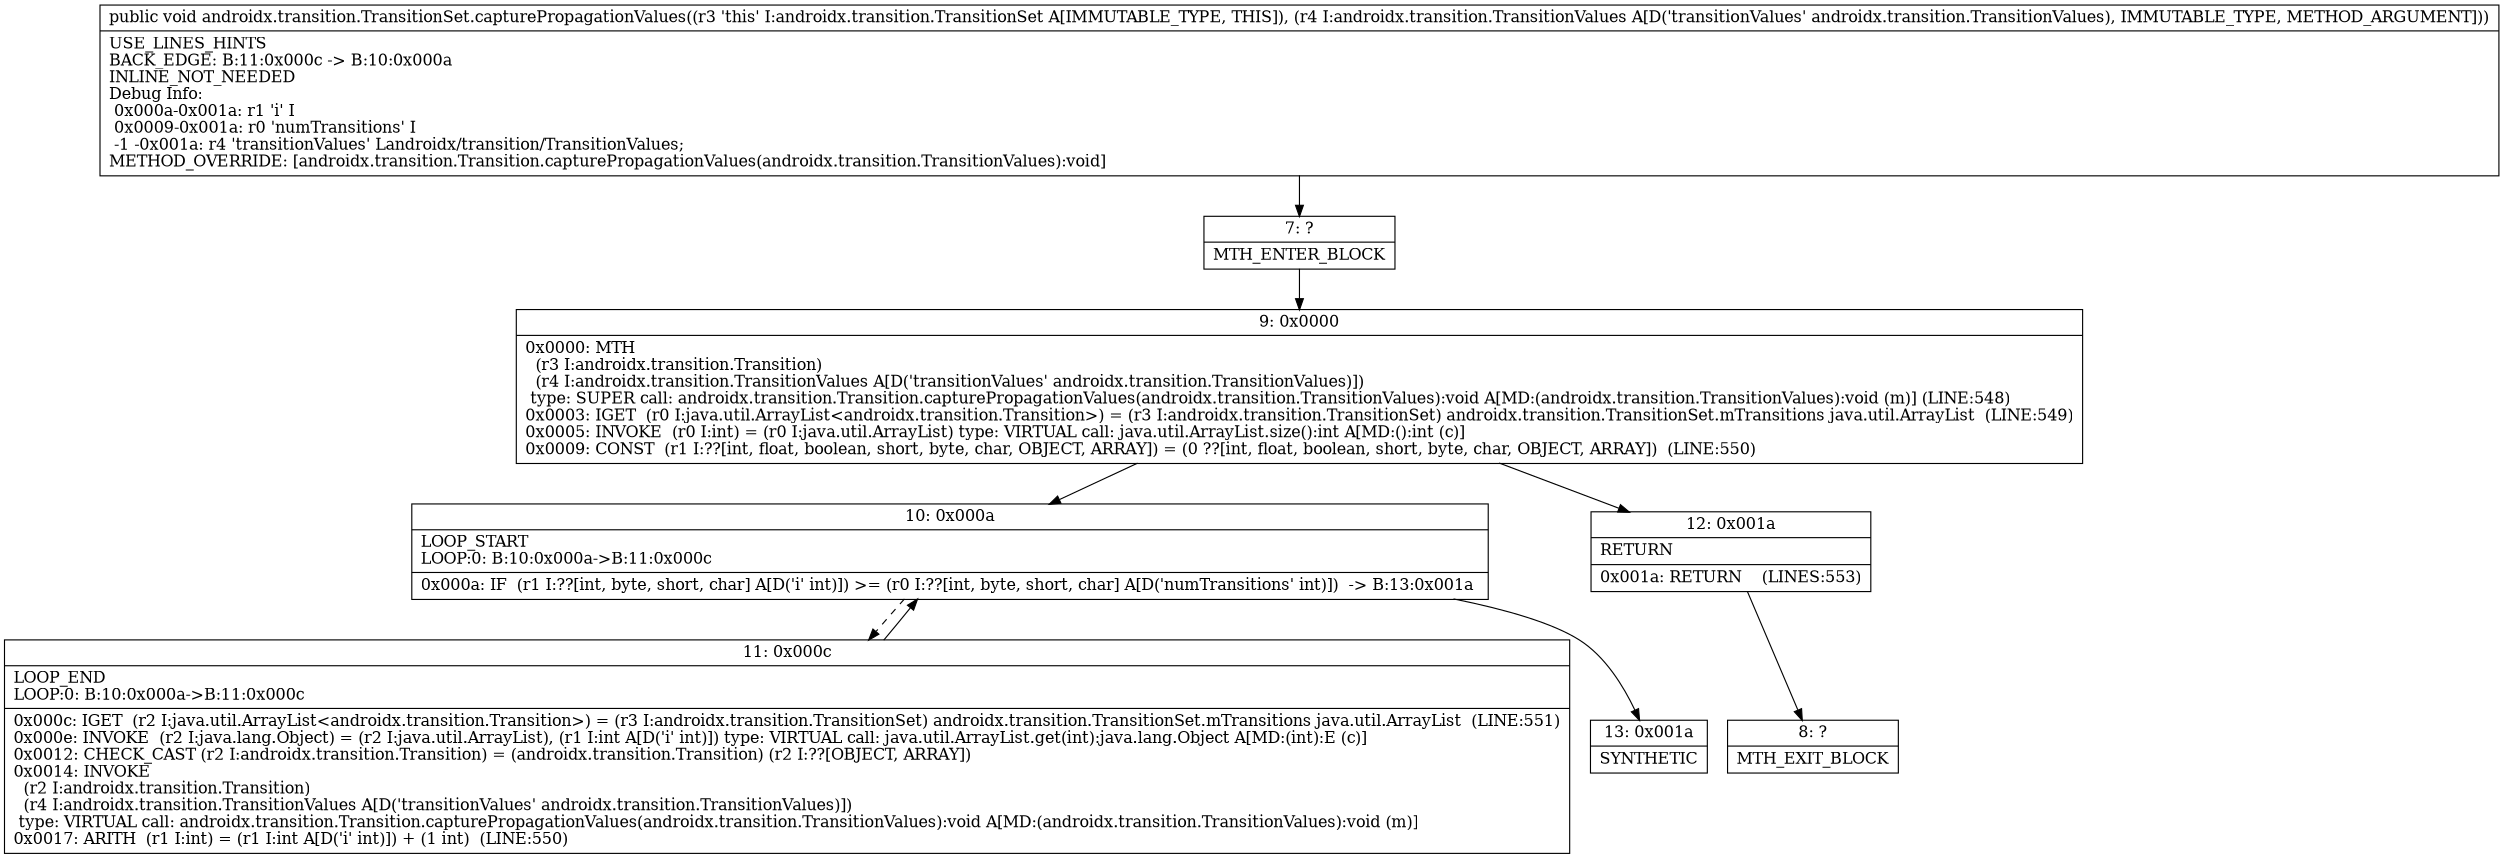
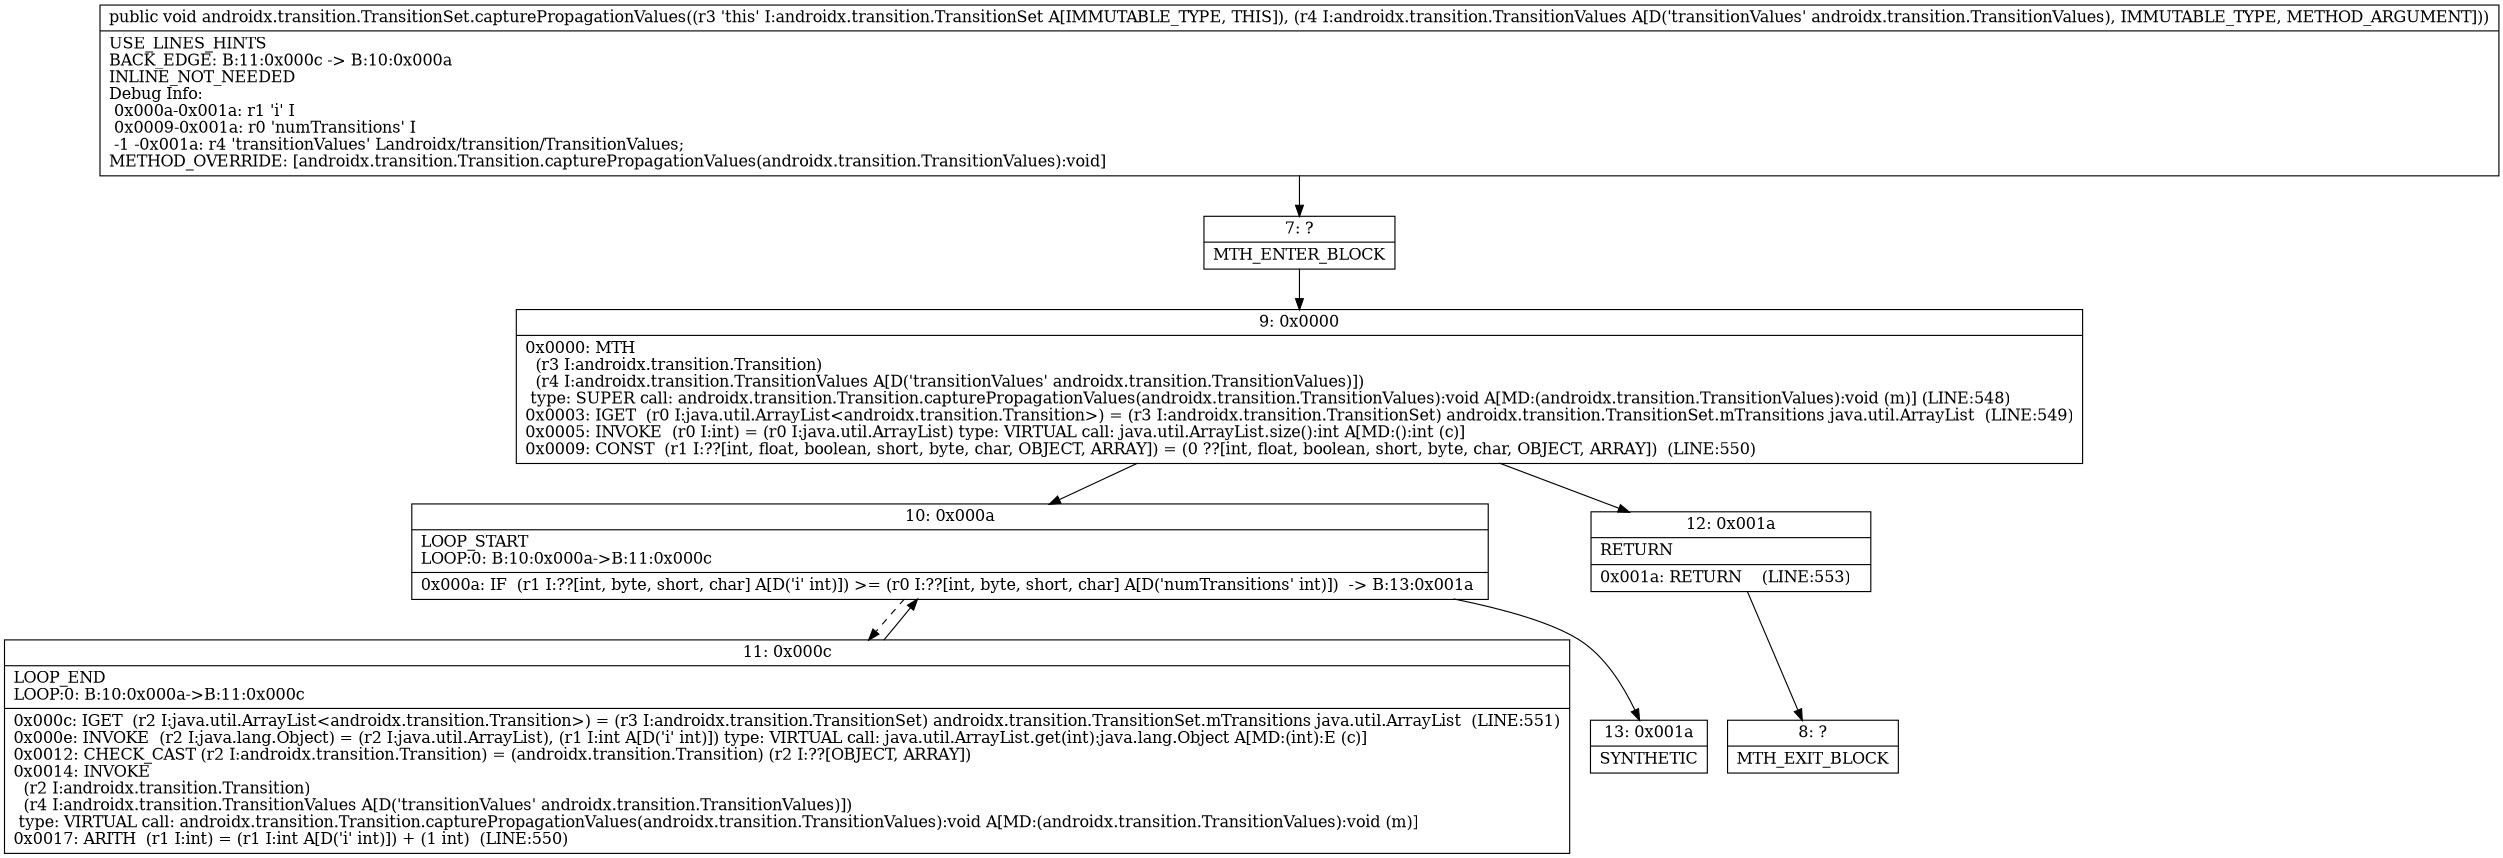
(1731, 578) -> (1725, 578)
